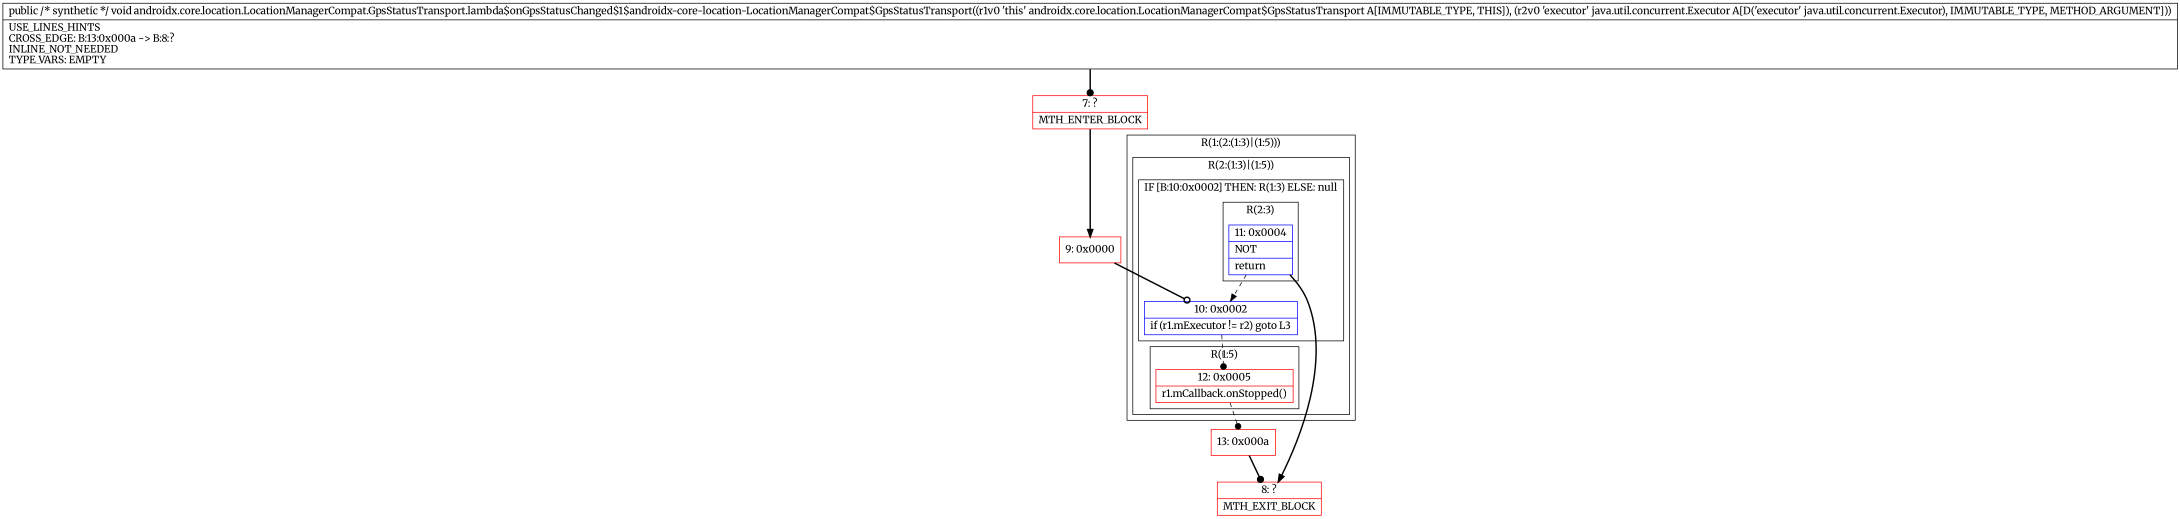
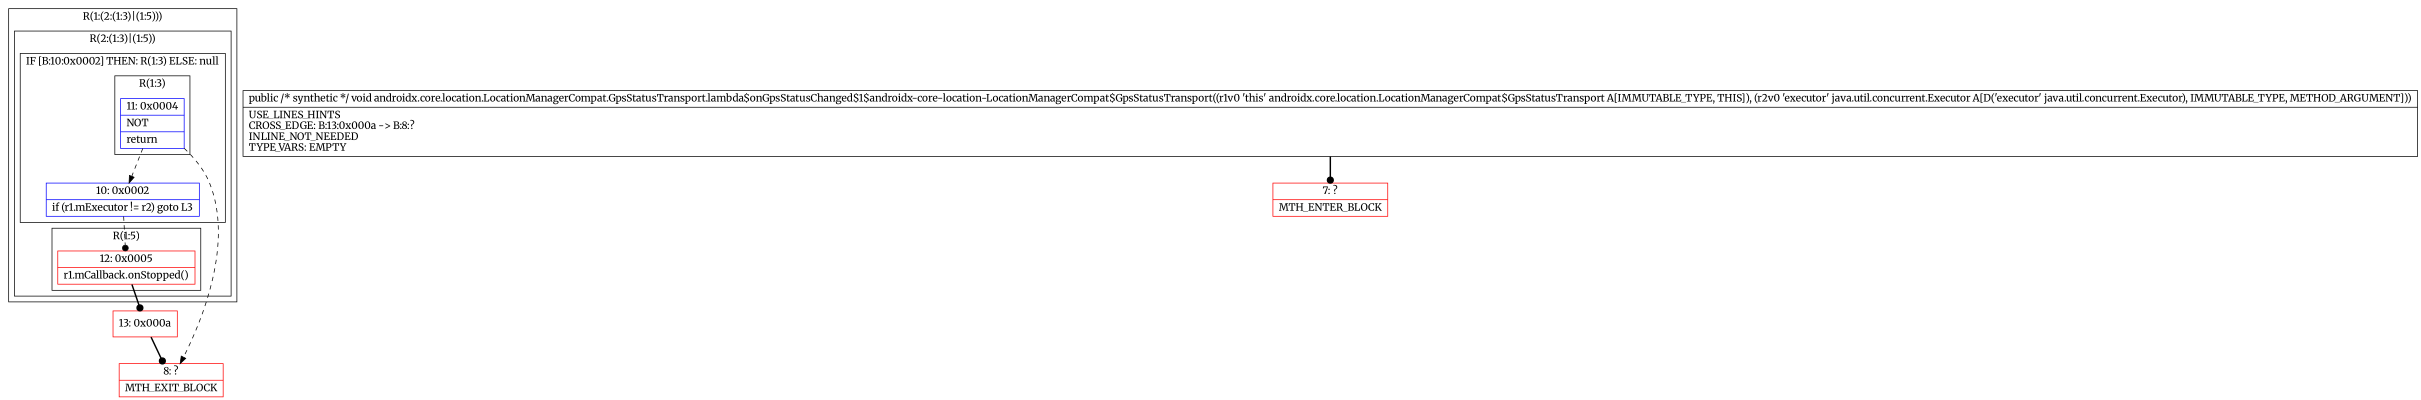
(1261, 211) -> (152, 84)
(1090, 250) -> none
(1314, 375) -> (217, 251)
(1234, 413) -> (135, 295)
